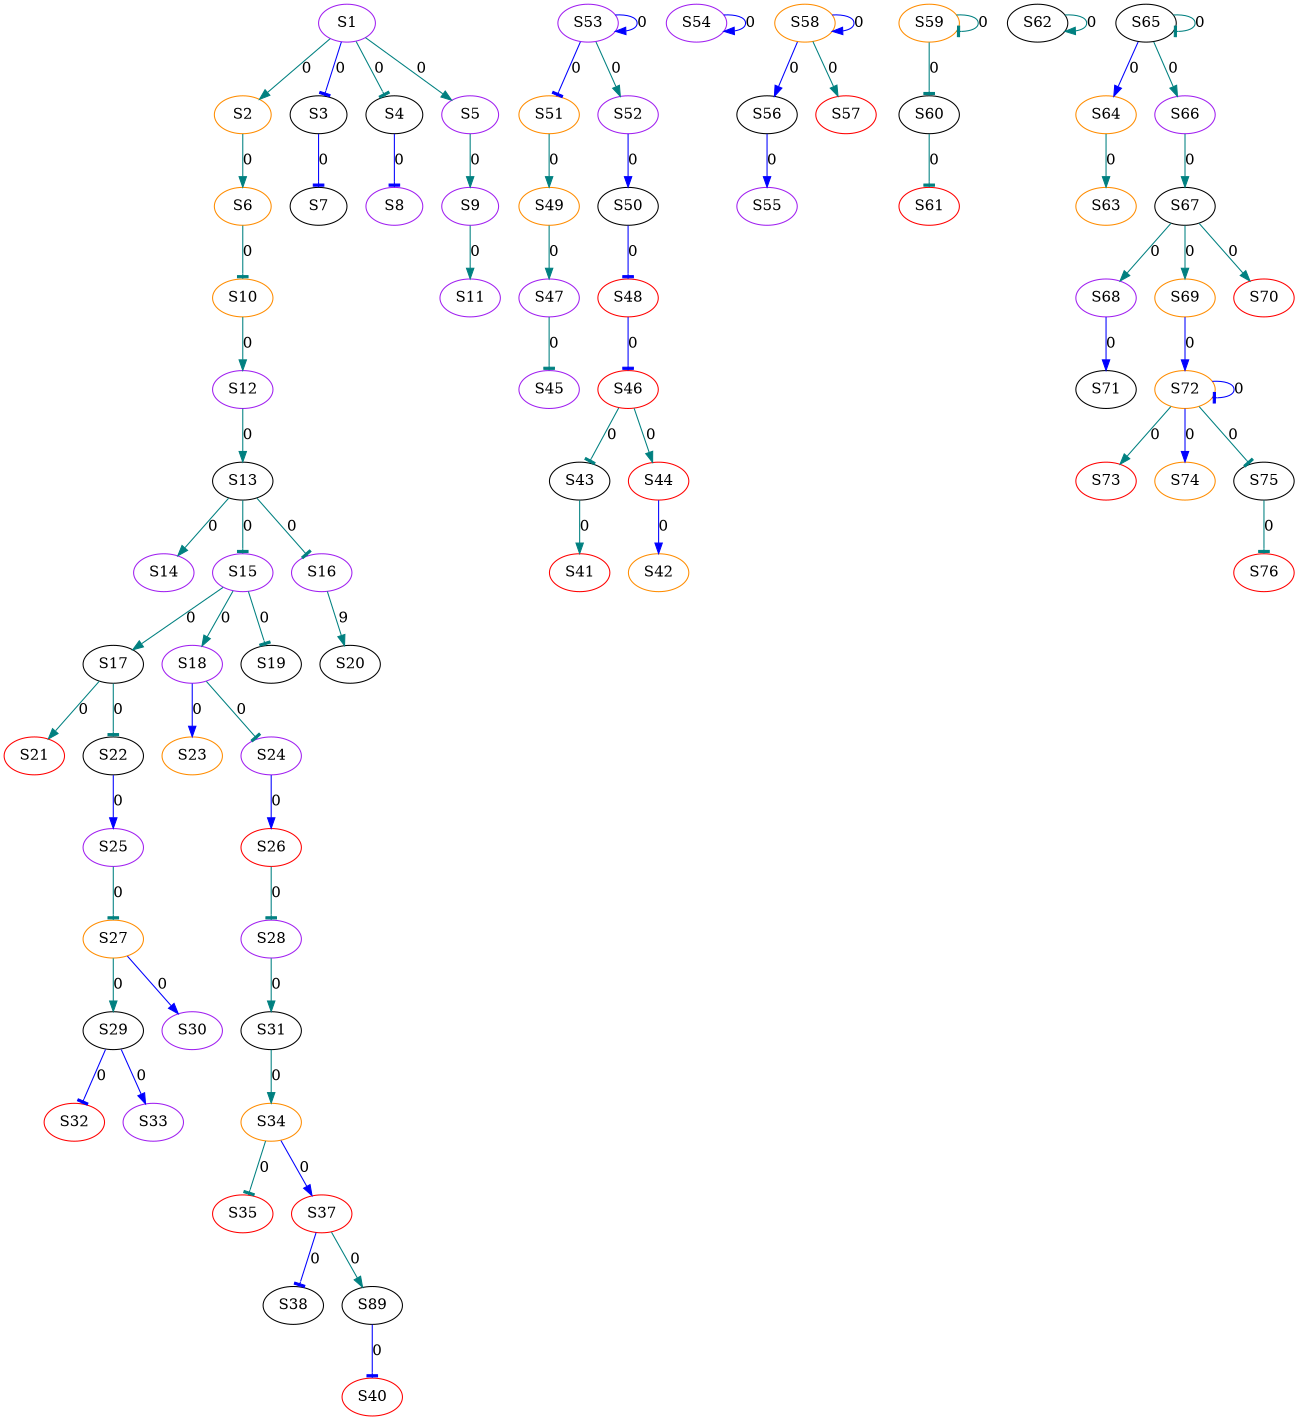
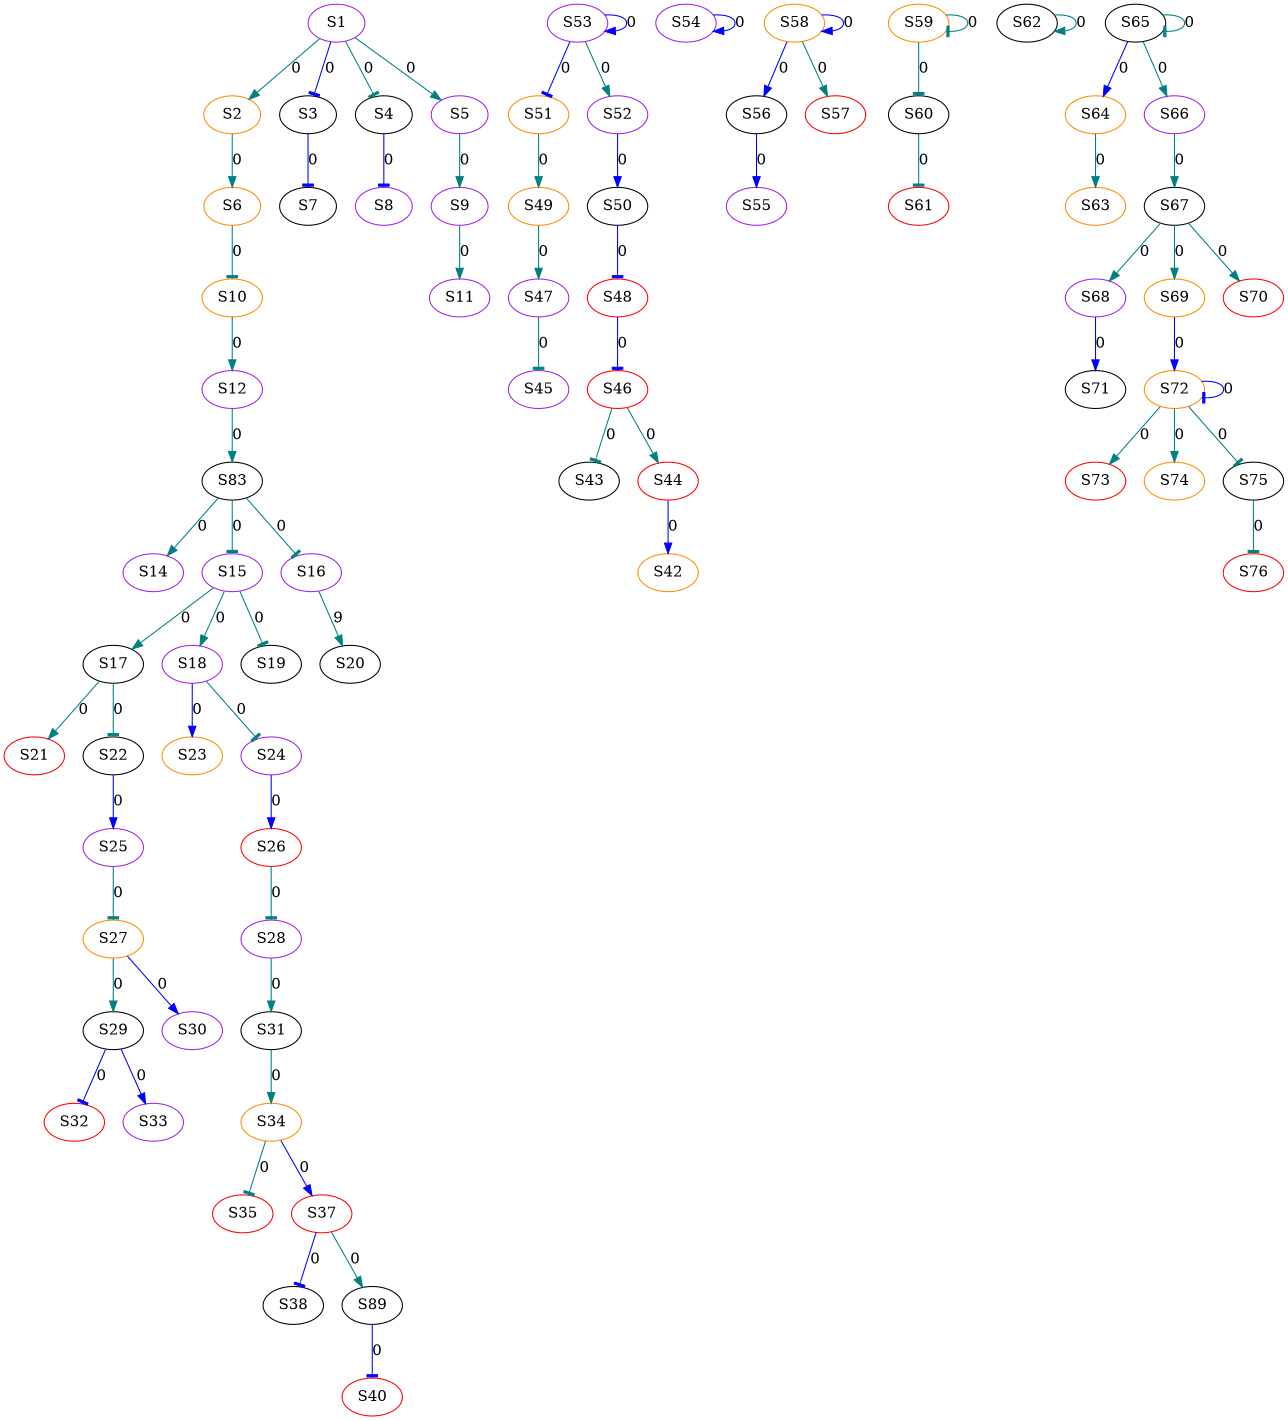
(1185, 430) -> (1174, 430)
(243, 481) -> (232, 481)
(580, 573) -> none
